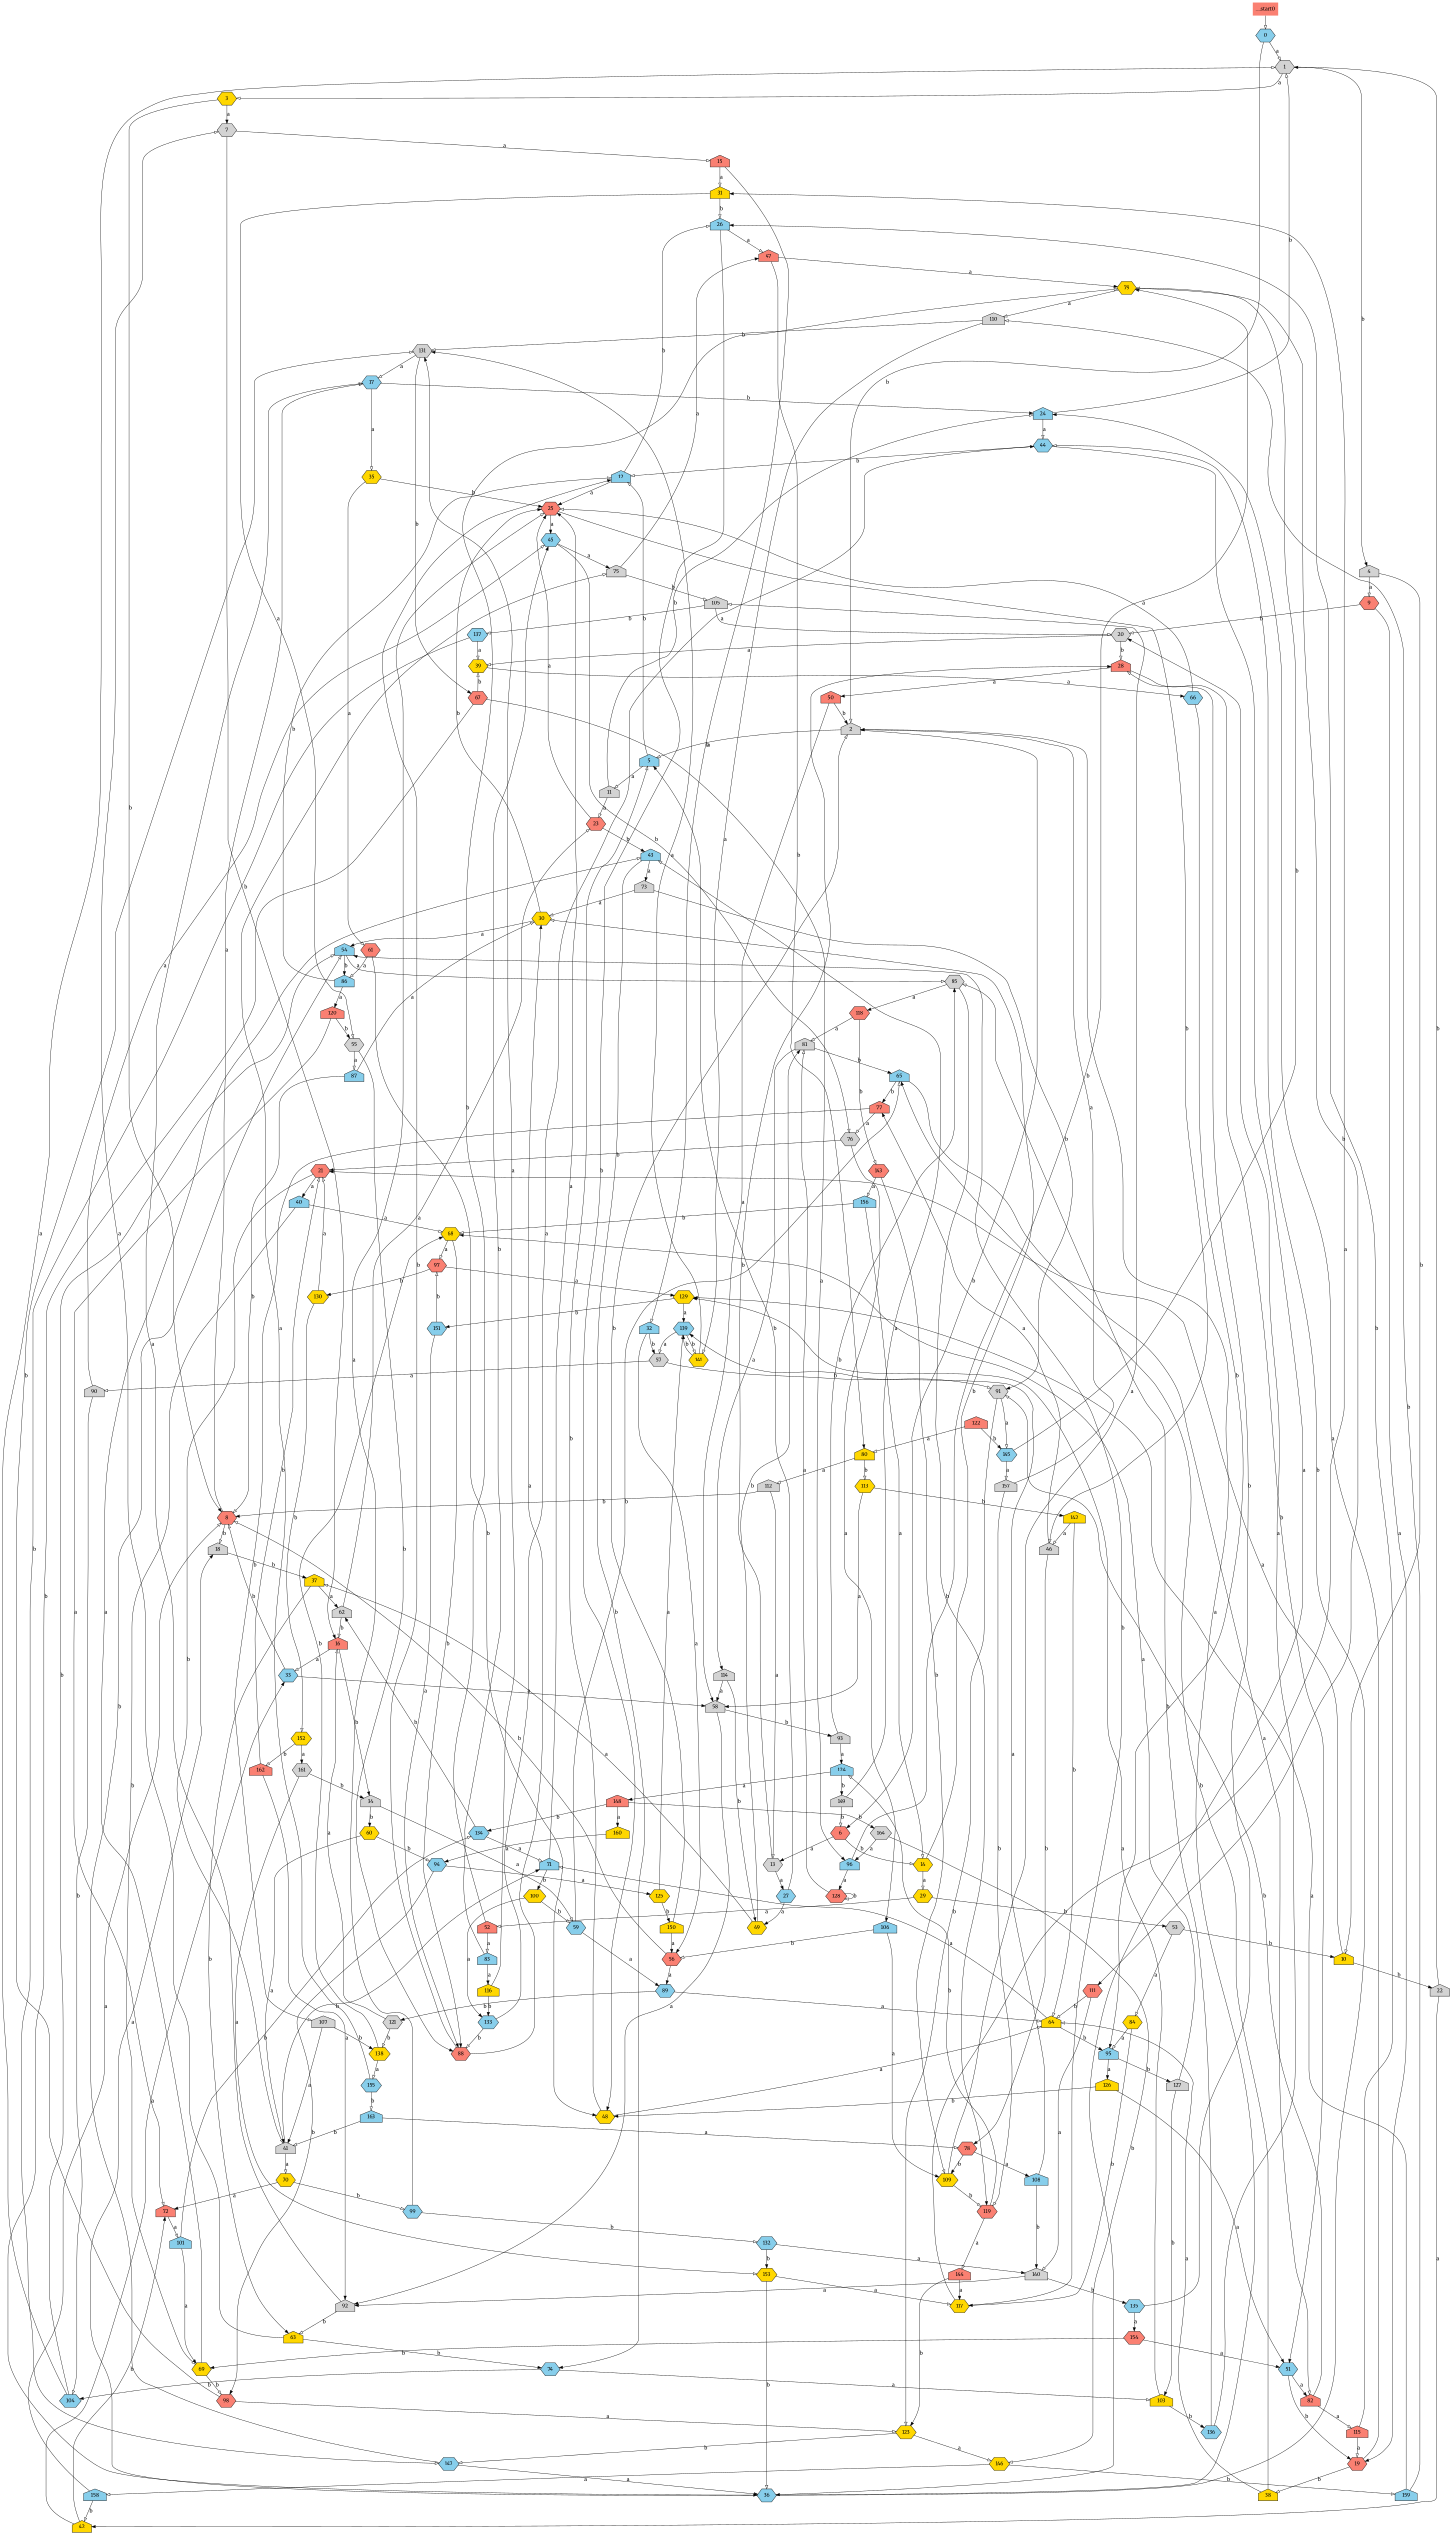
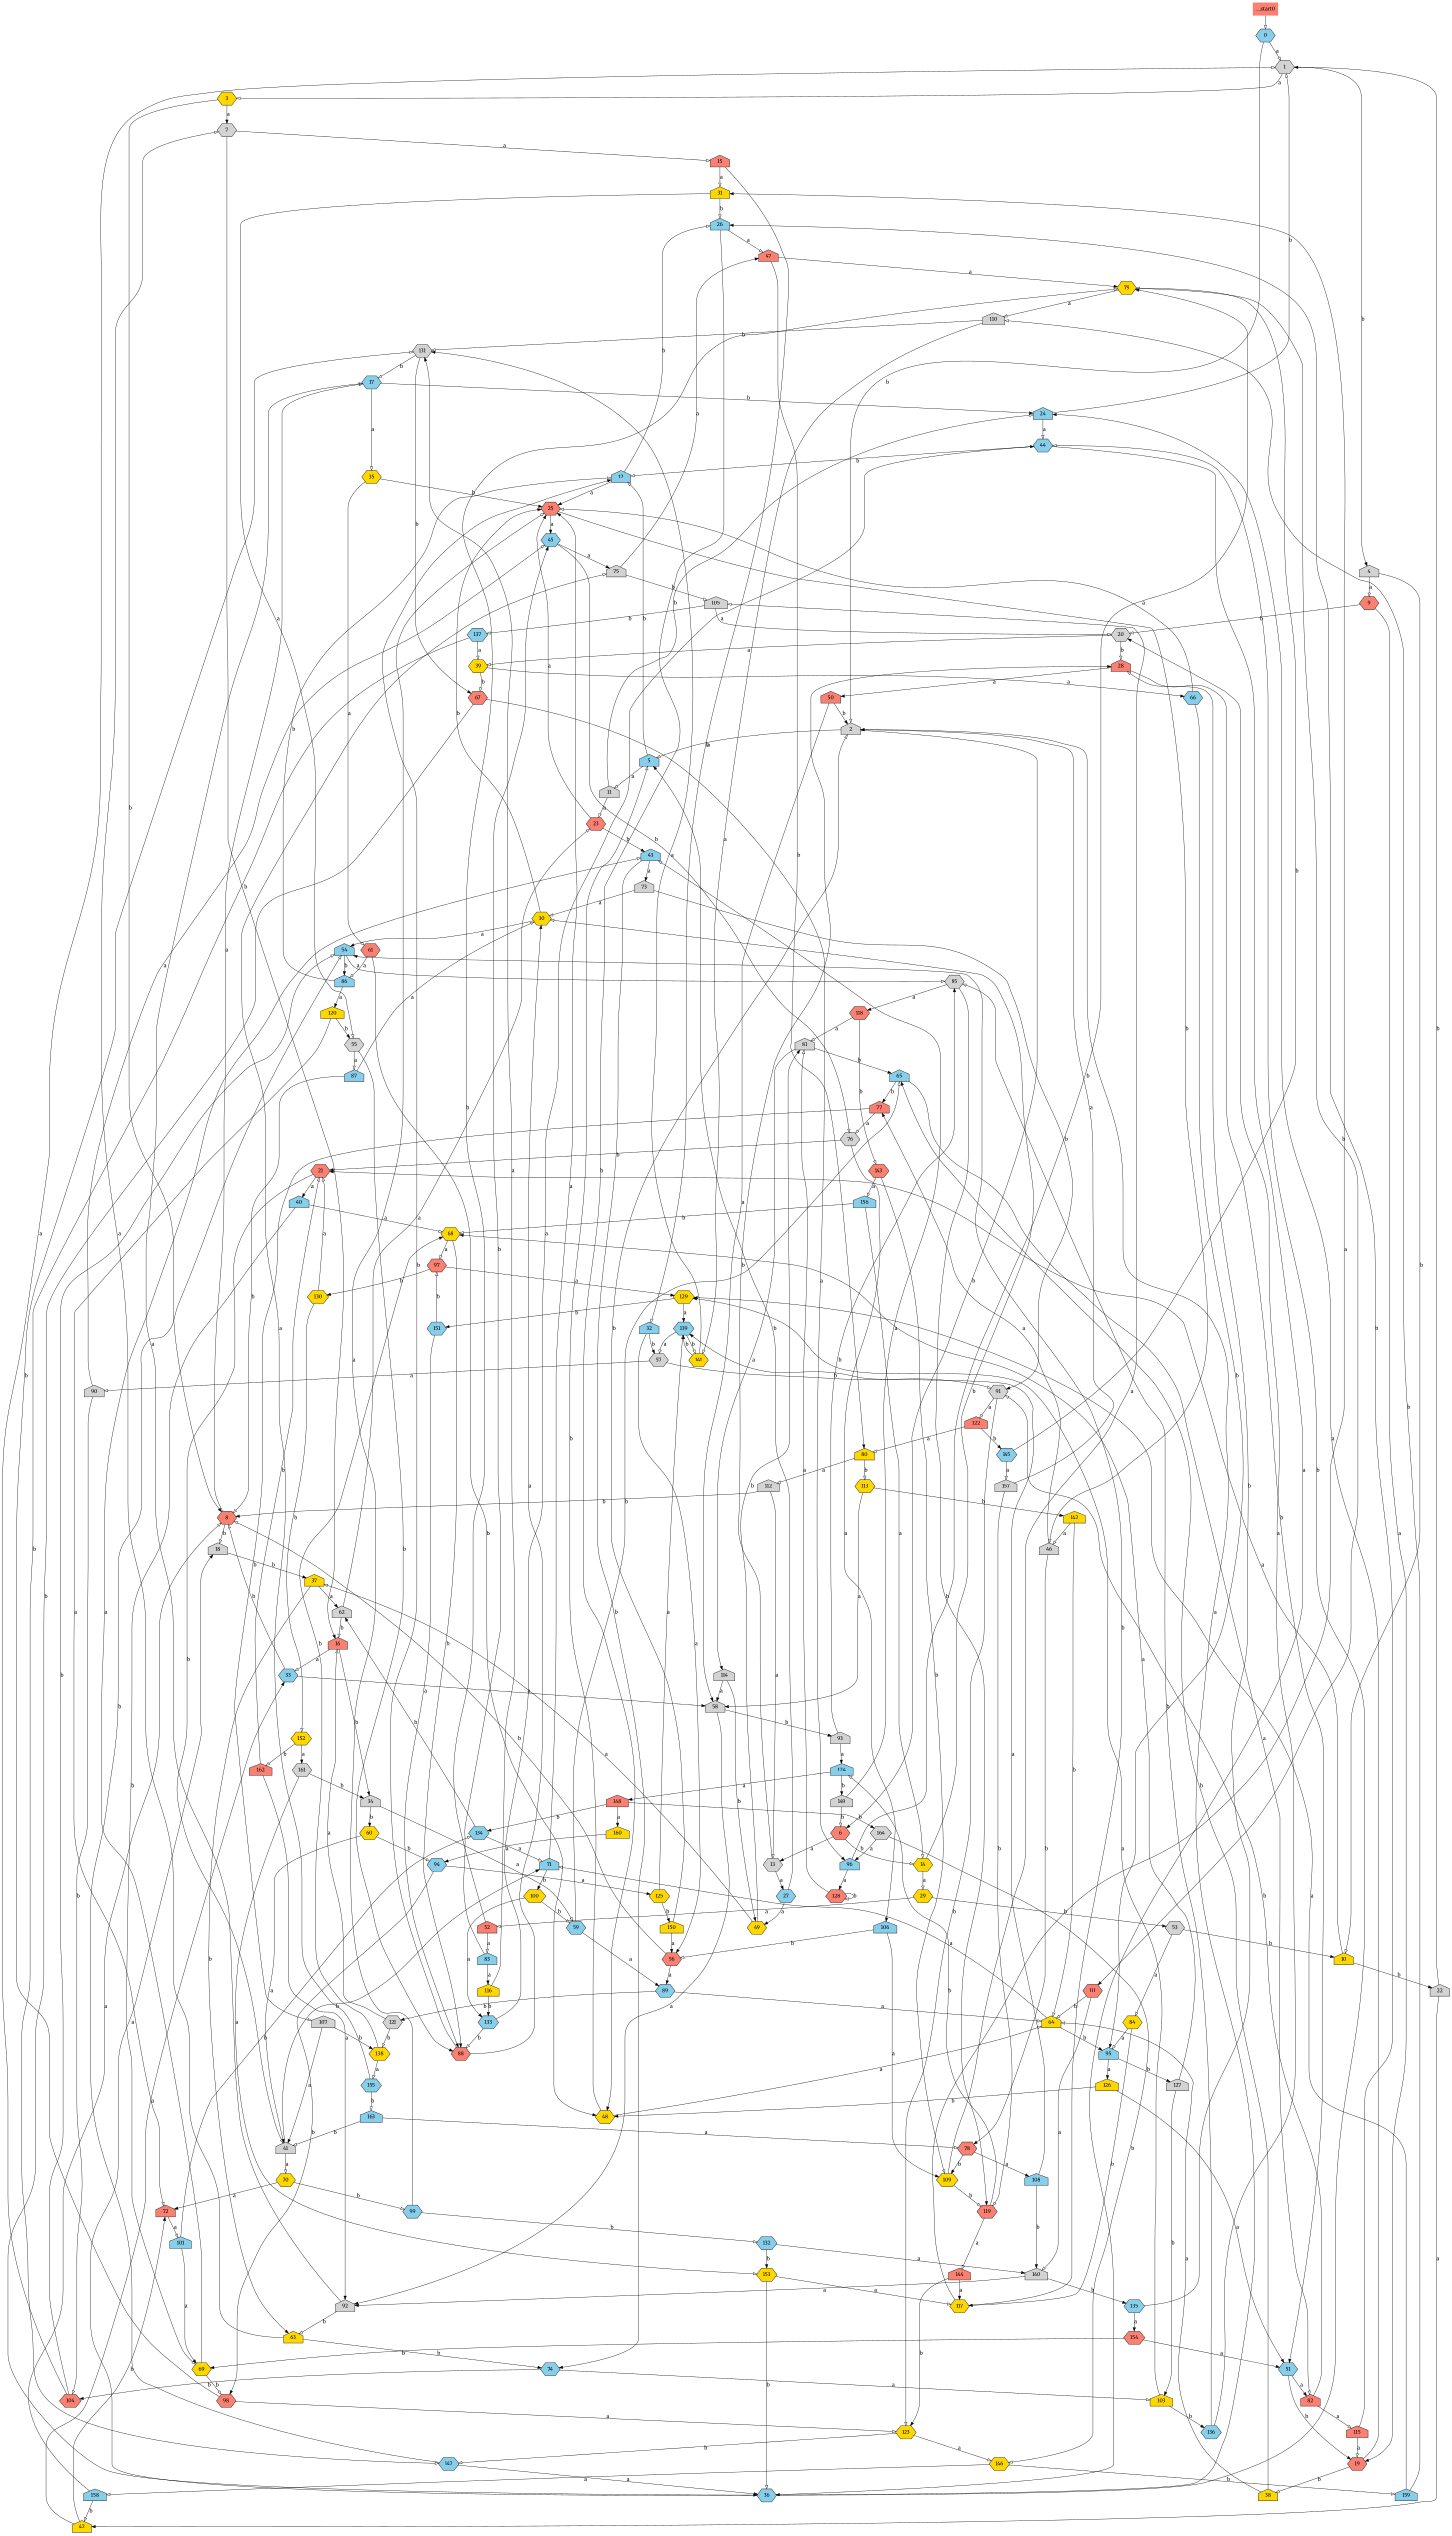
(402, 367) -> (402, 367)
(478, 684) -> (482, 680)
(332, 1013) -> (332, 1013)
(1005, 1421) -> (988, 1407)
(70, 2401) -> (70, 2401)
